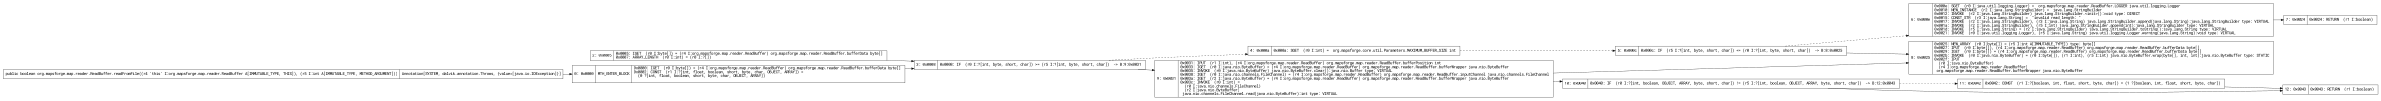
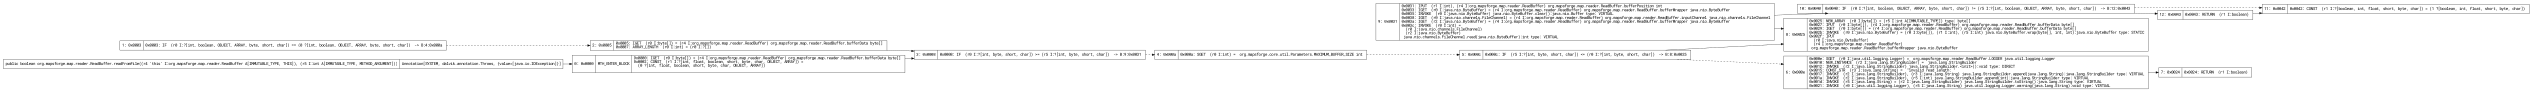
none -> (283, 45)
(1145, 70) -> none
(2252, 88) -> (2256, 13)
